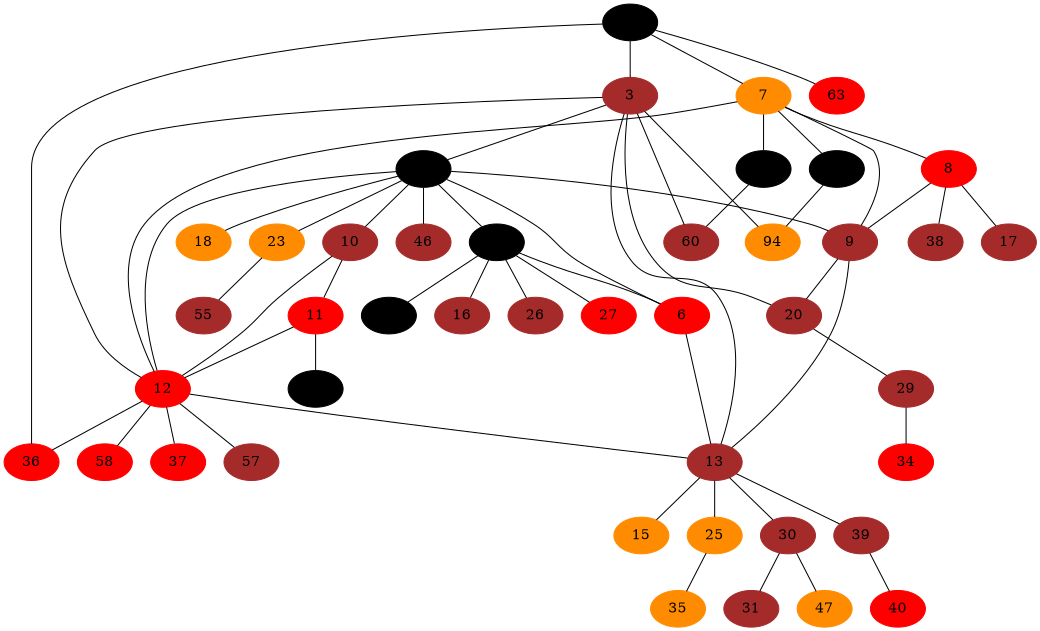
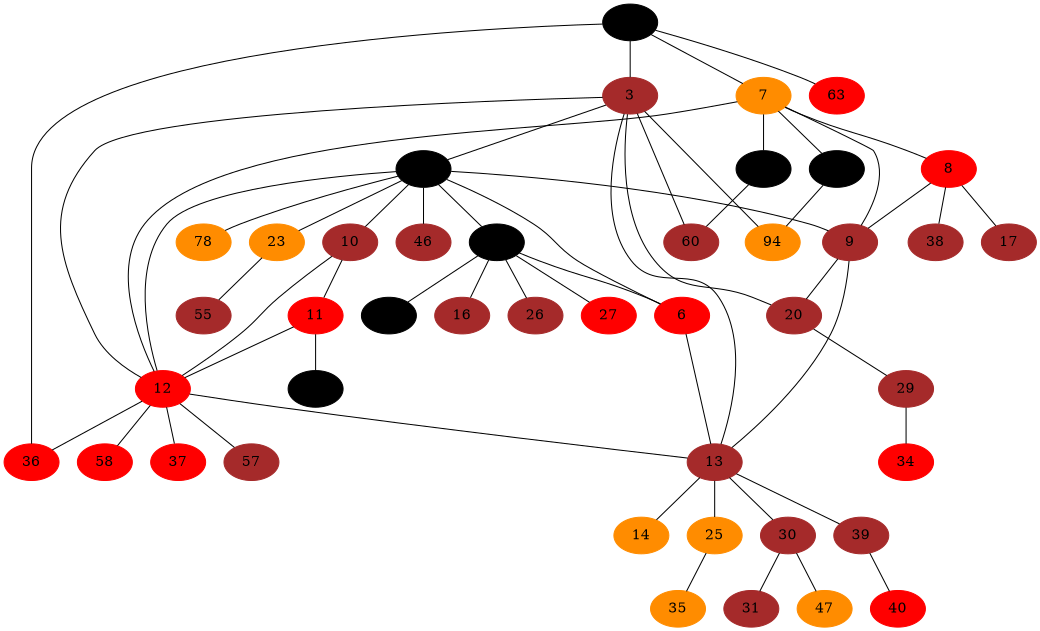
(204, 242) -> (204, 242)
(641, 535) -> (641, 535)
